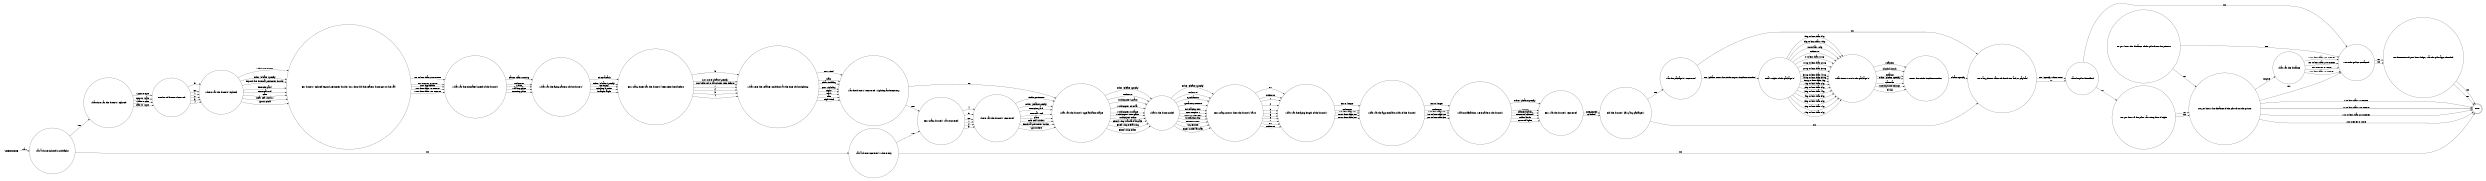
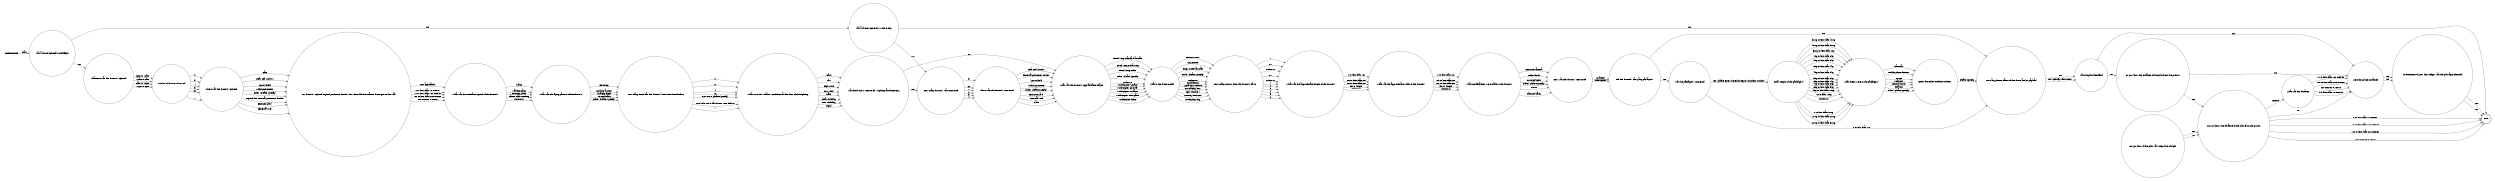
(1852, 31) -> (1861, 128)
(2106, 93) -> (2111, 75)
(1306, 113) -> (1311, 84)
